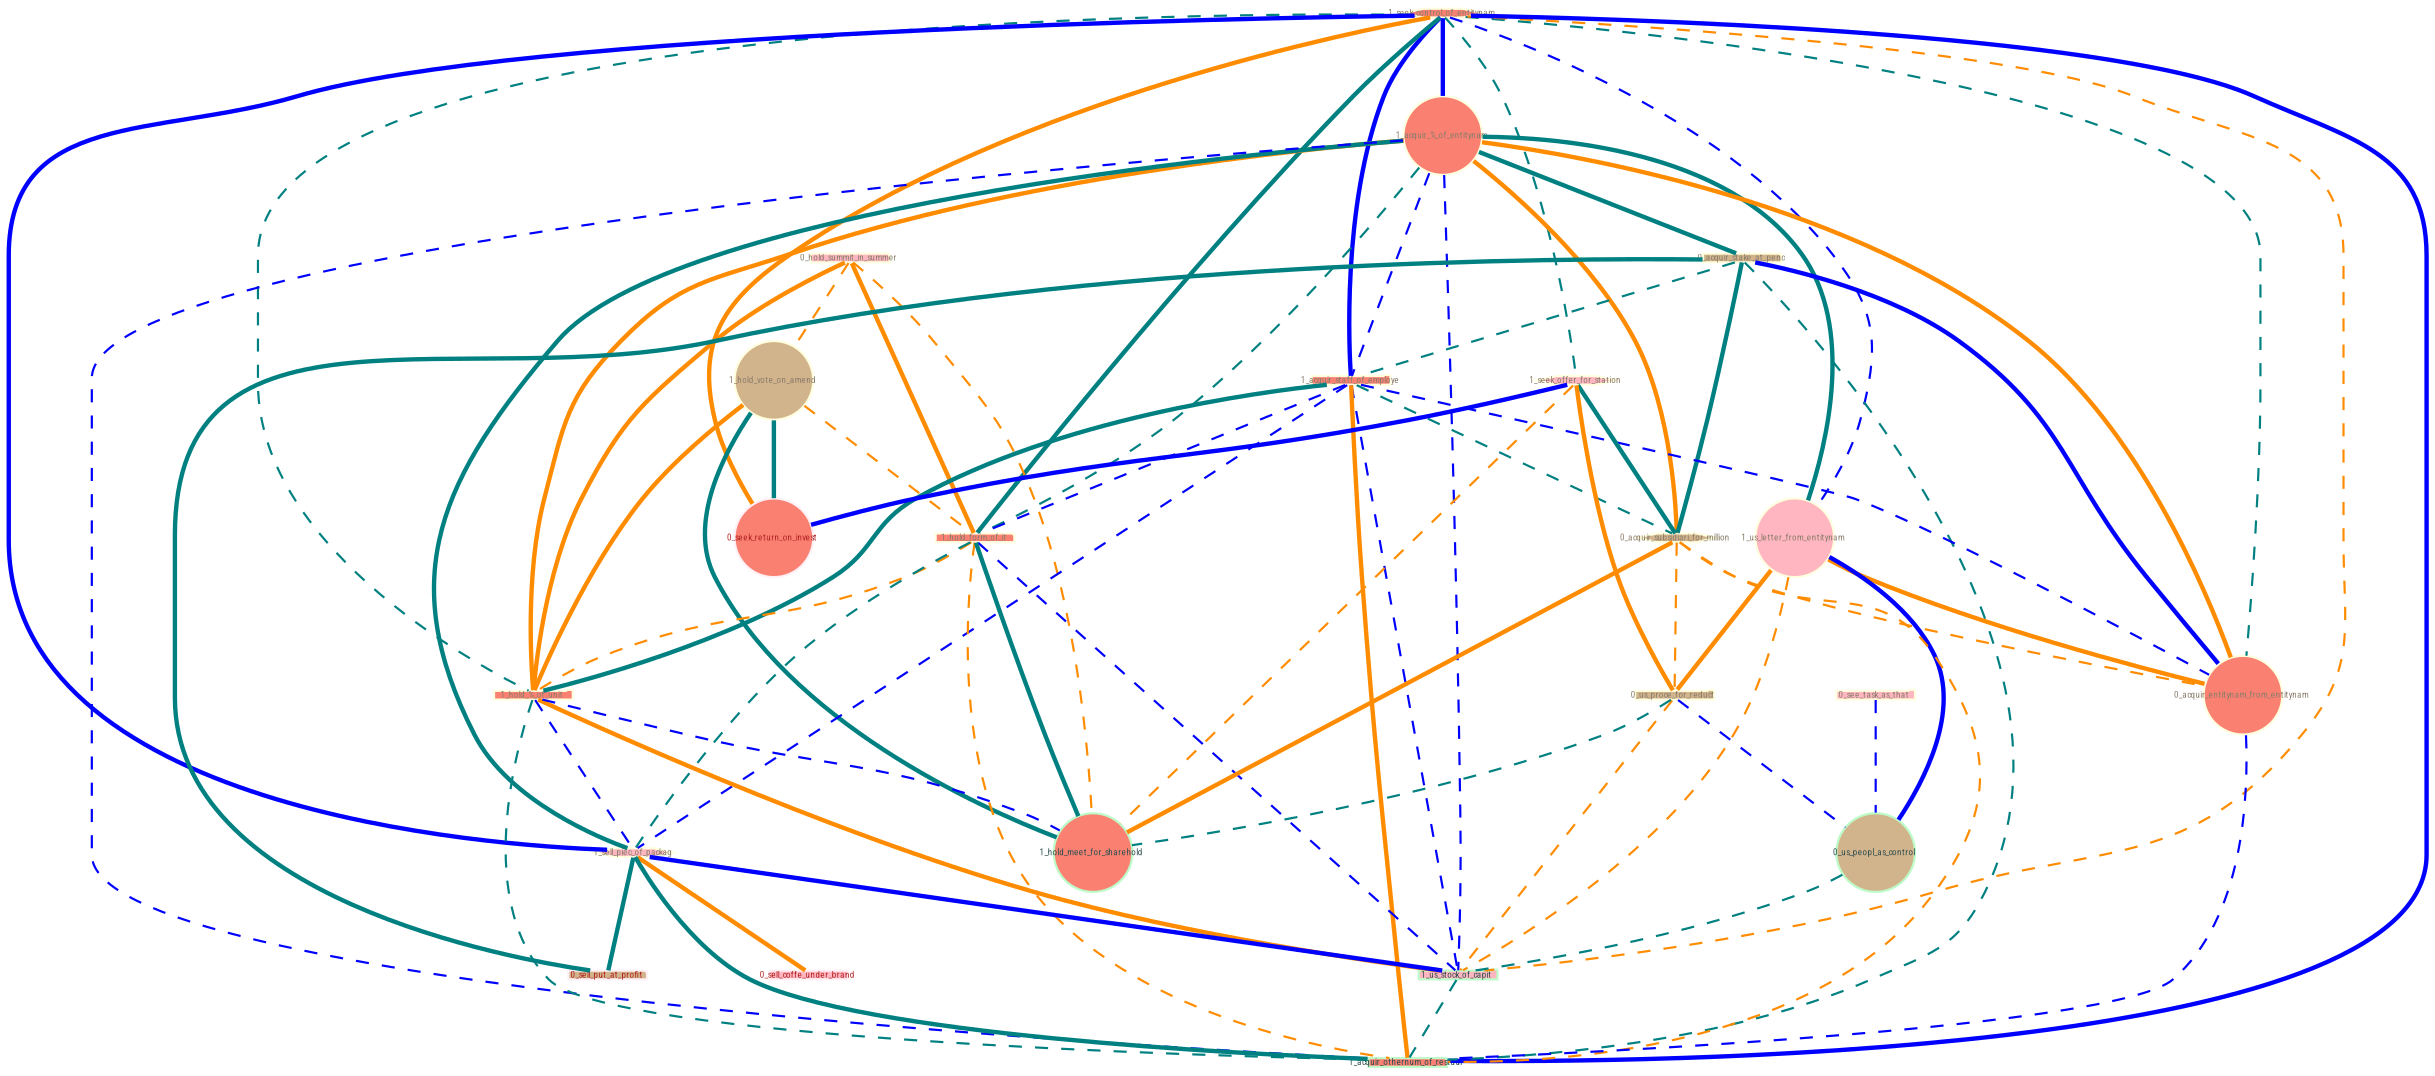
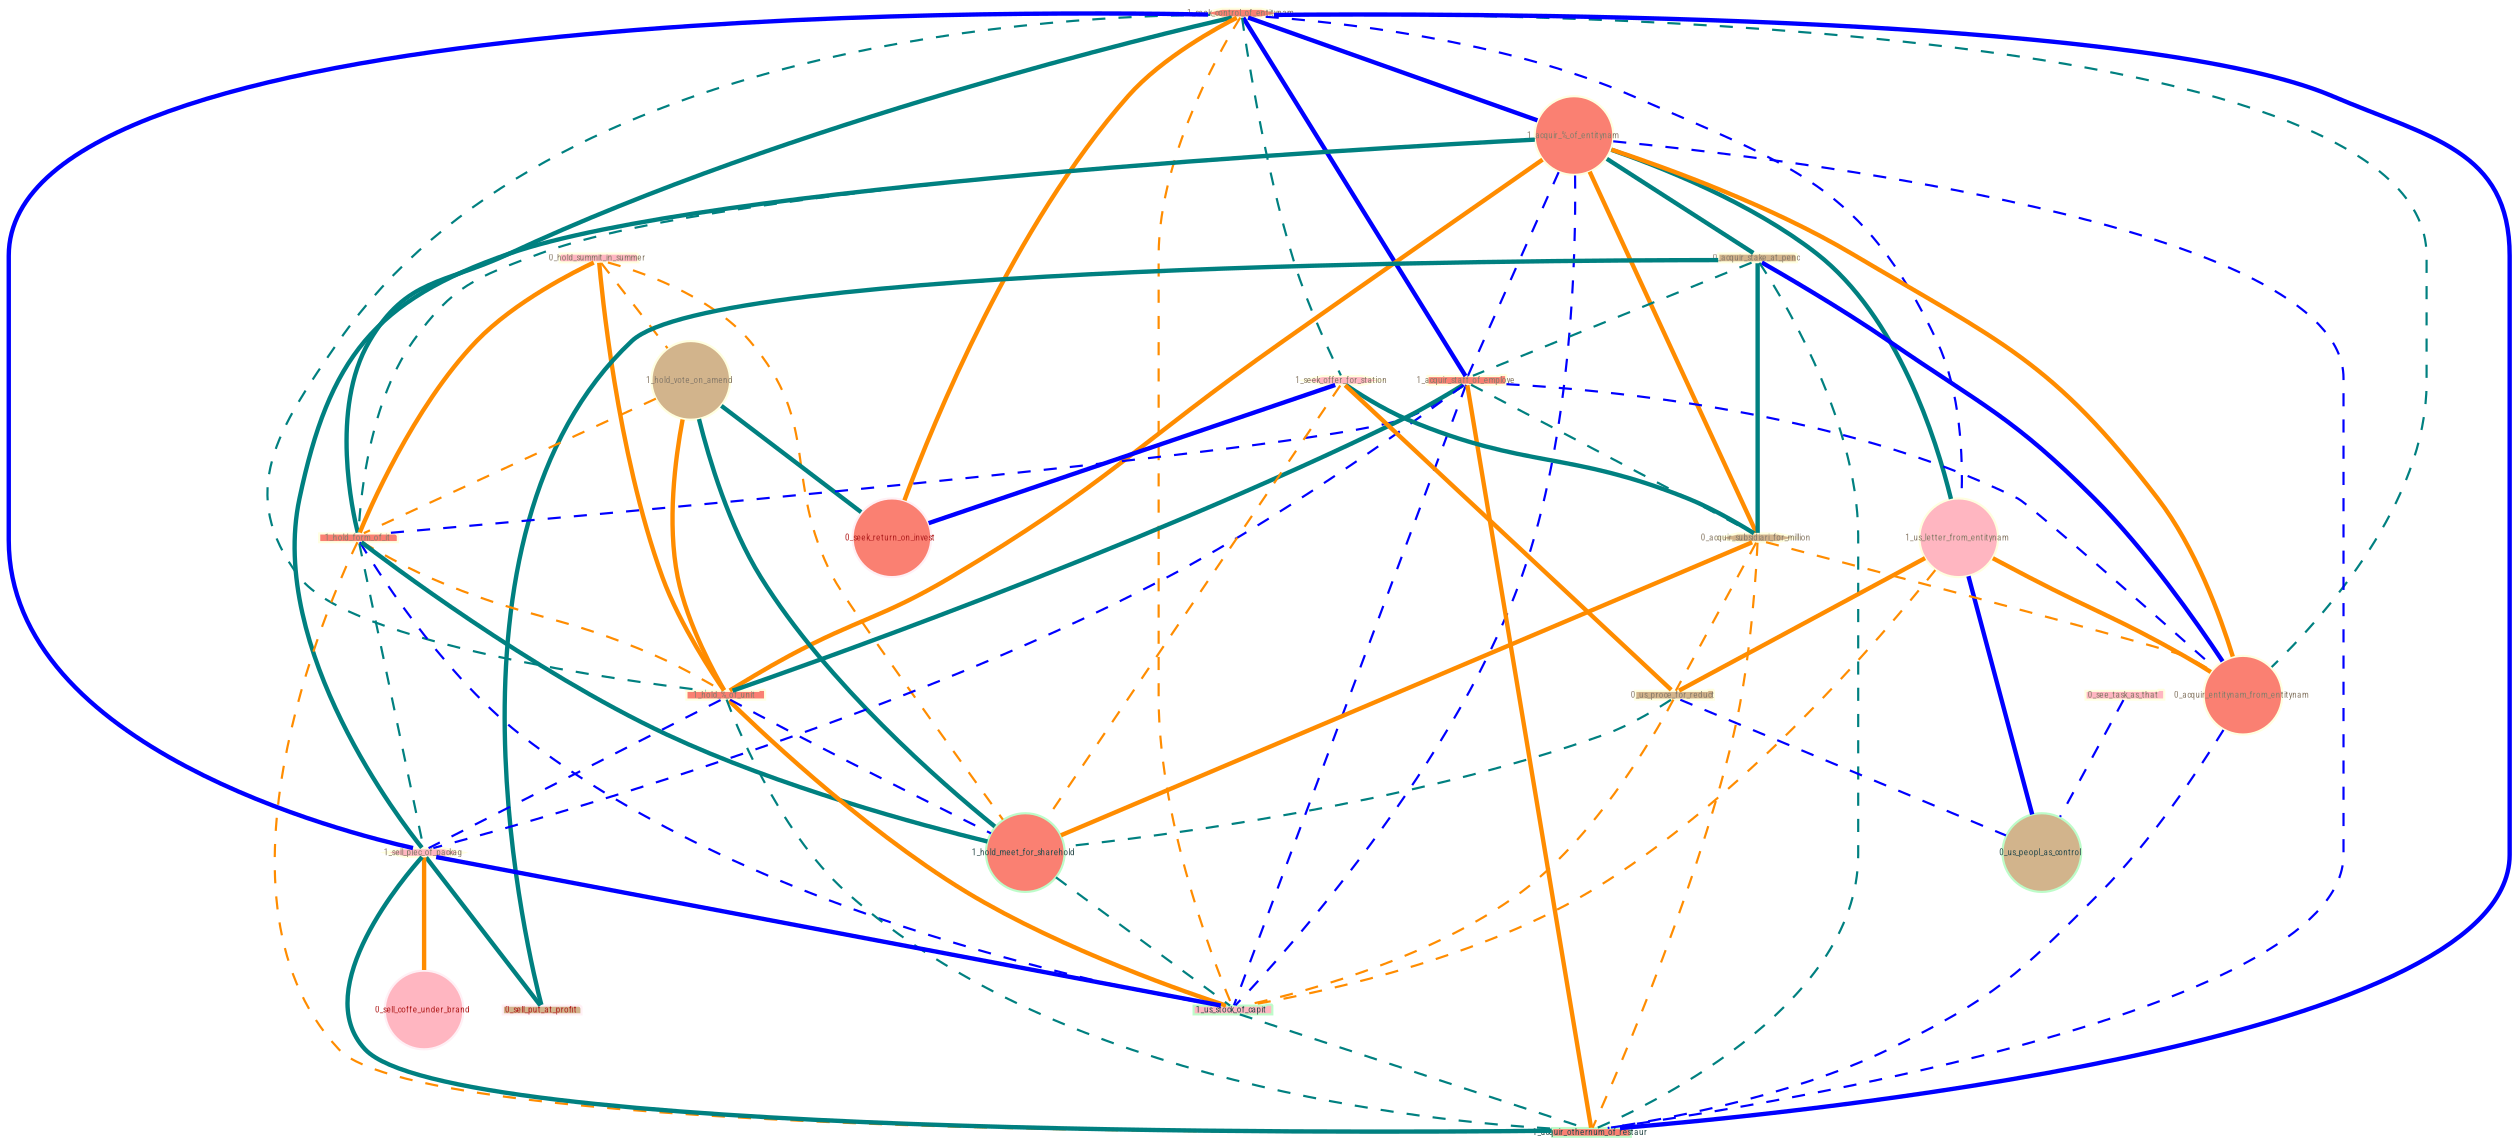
(1662, 935) -> (1143, 941)
(809, 975) -> (424, 1010)
